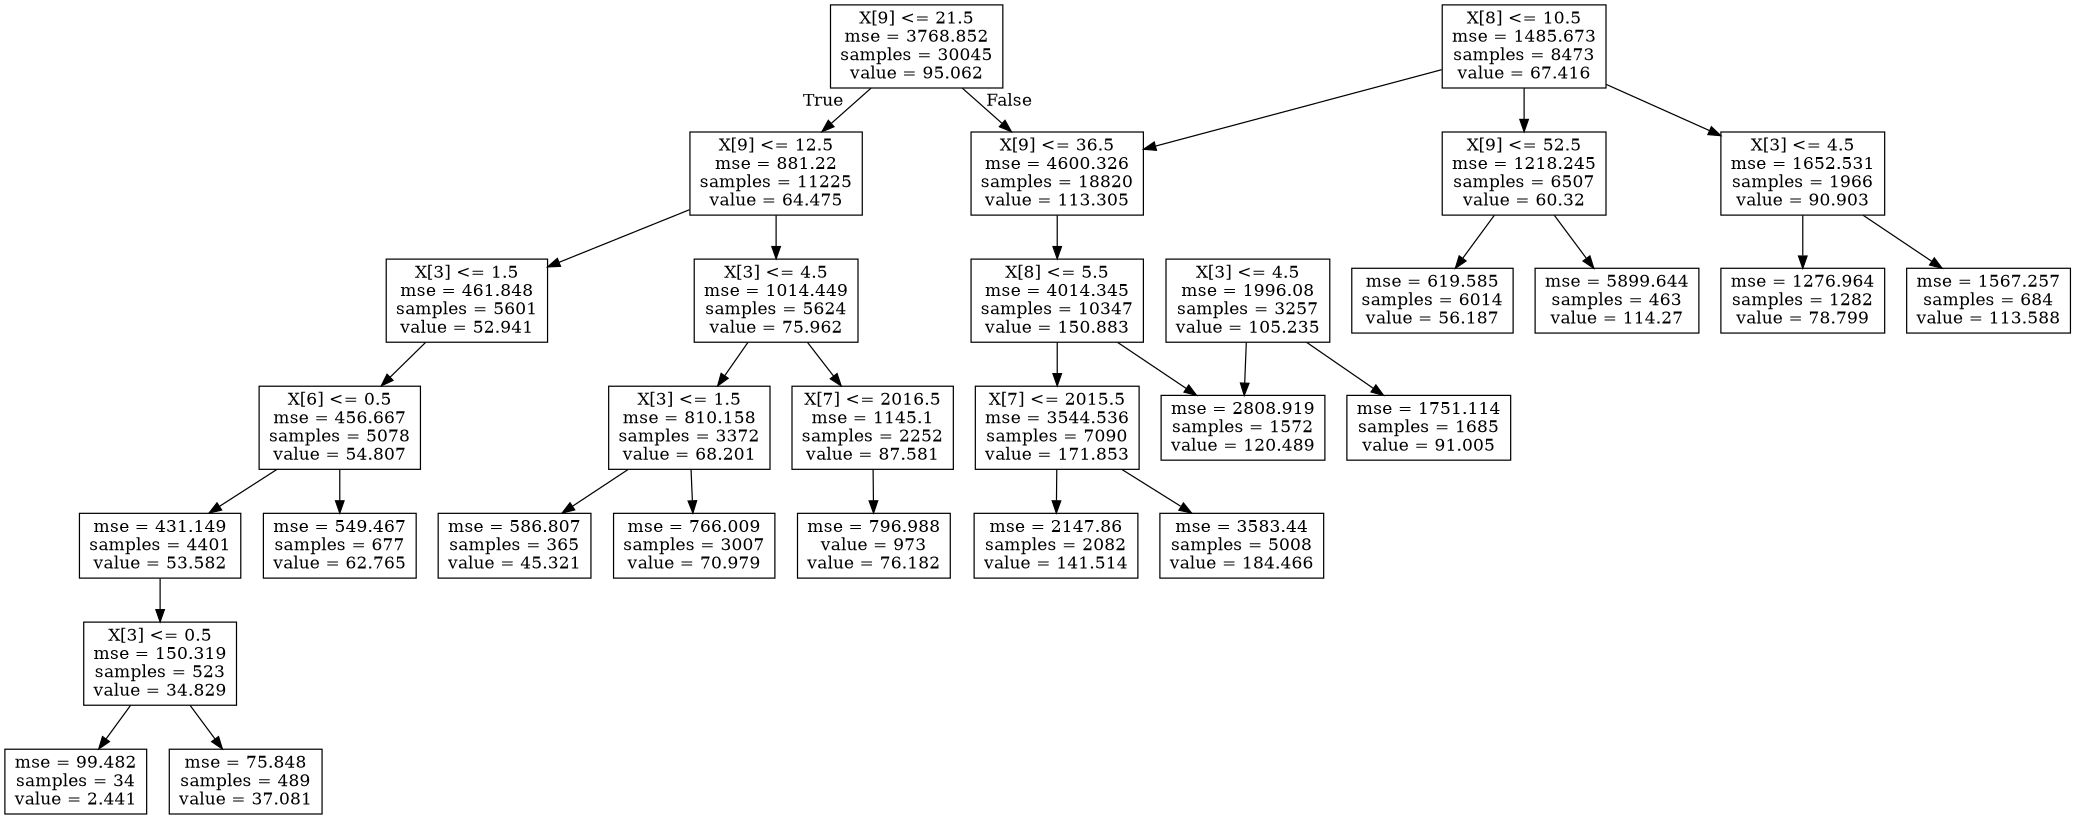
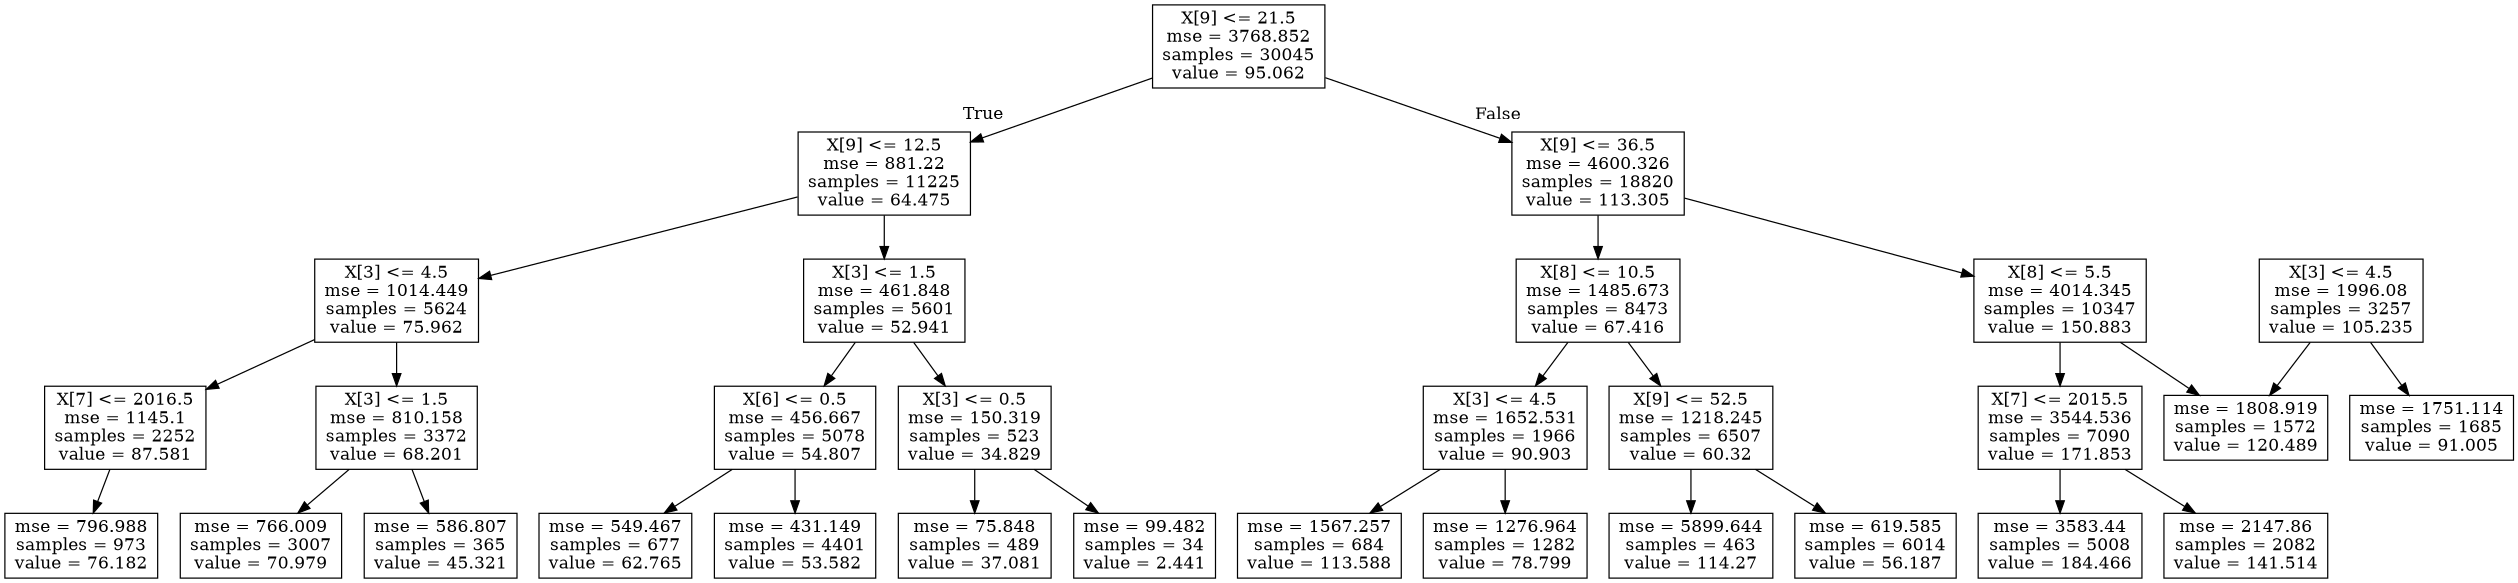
(1299, 108) -> (1598, 231)
(1243, 428) -> (2246, 428)
(874, 546) -> (81, 546)
(160, 594) -> (926, 359)
